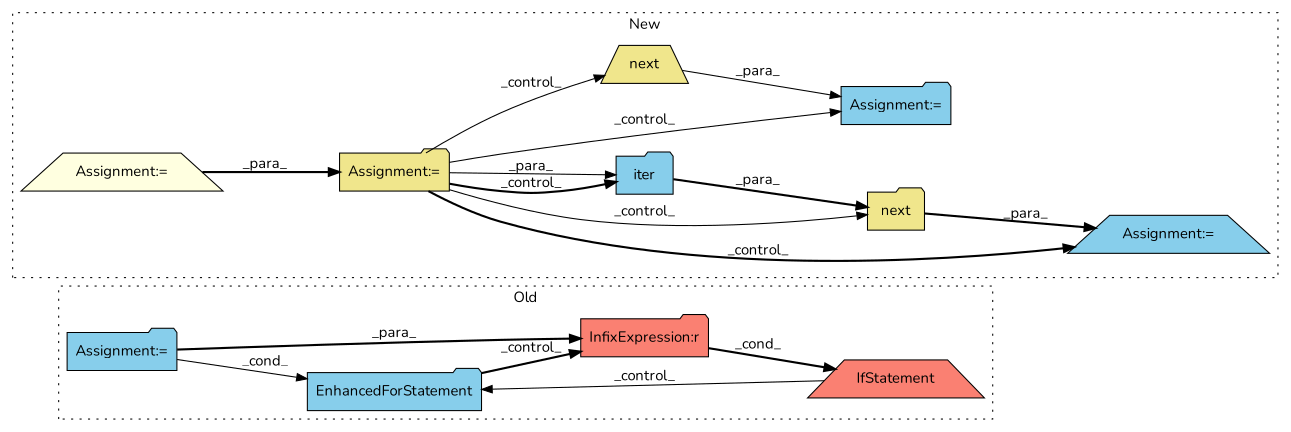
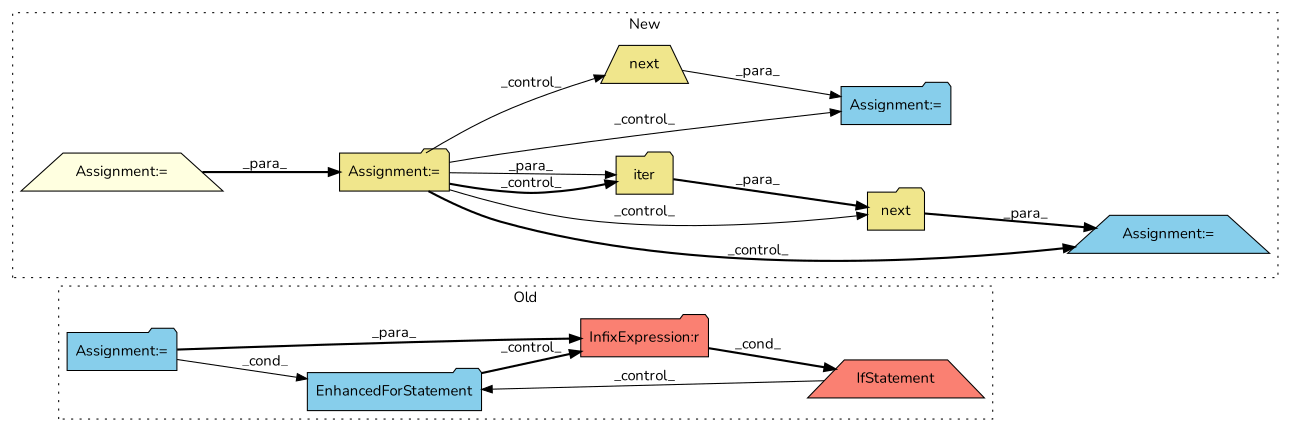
(645, 175) -> (645, 175)
